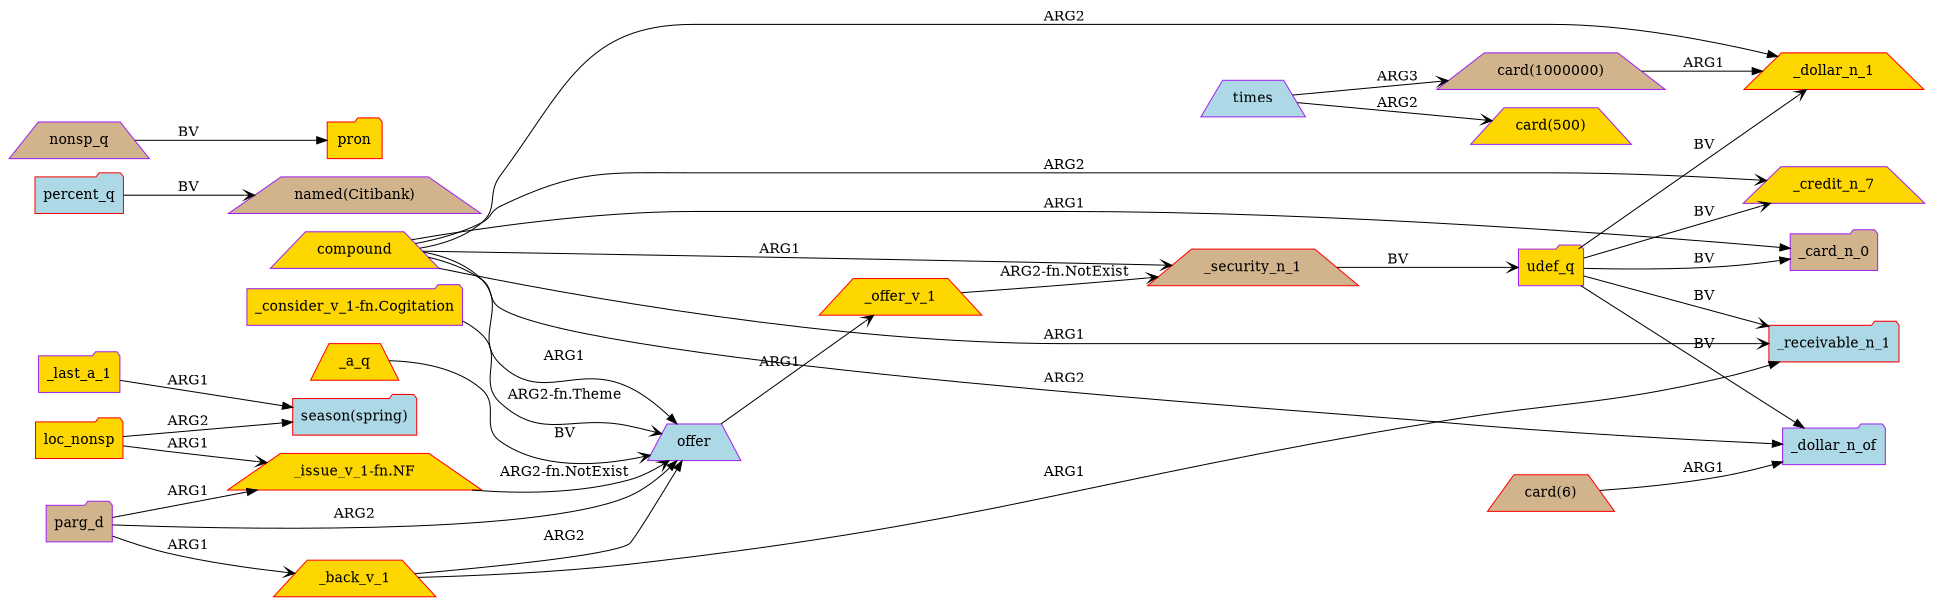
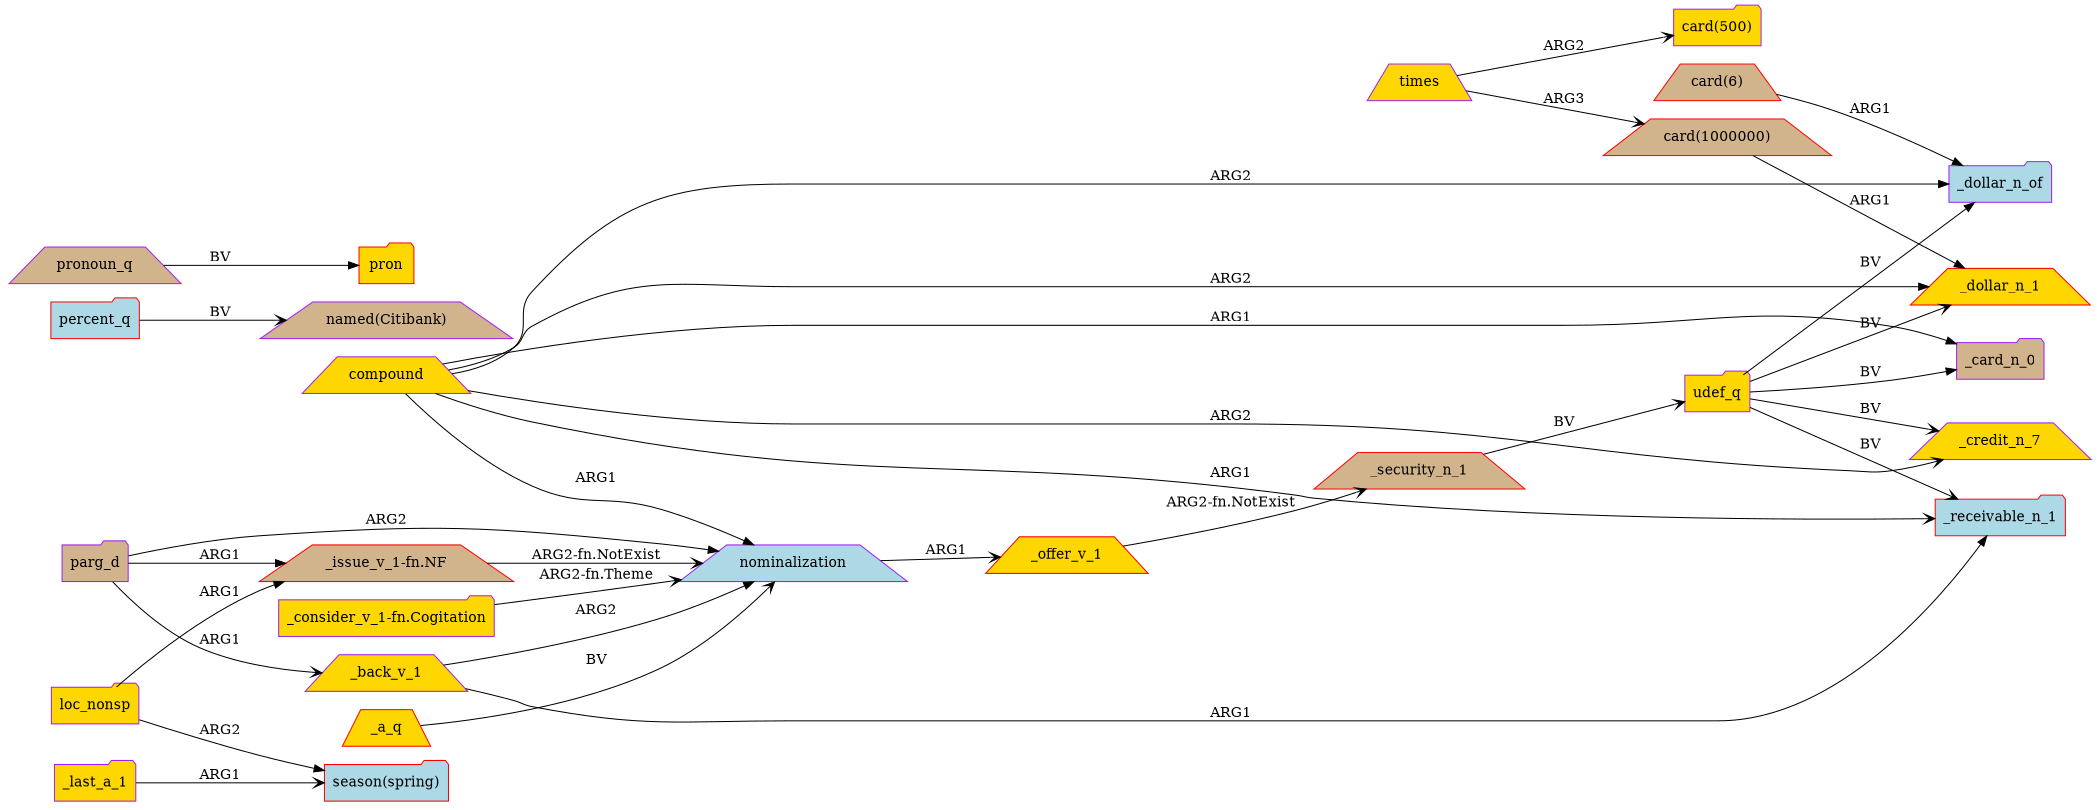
(1551, 71) -> (1717, 137)
(1253, 99) -> (1419, 82)
(1551, 126) -> (1717, 27)
(79, 140) -> (95, 265)
(792, 258) -> none
(201, 393) -> (225, 783)
(79, 440) -> (95, 706)
(694, 442) -> (793, 563)
(190, 454) -> (191, 629)
(355, 472) -> (386, 563)
(355, 578) -> (386, 673)
